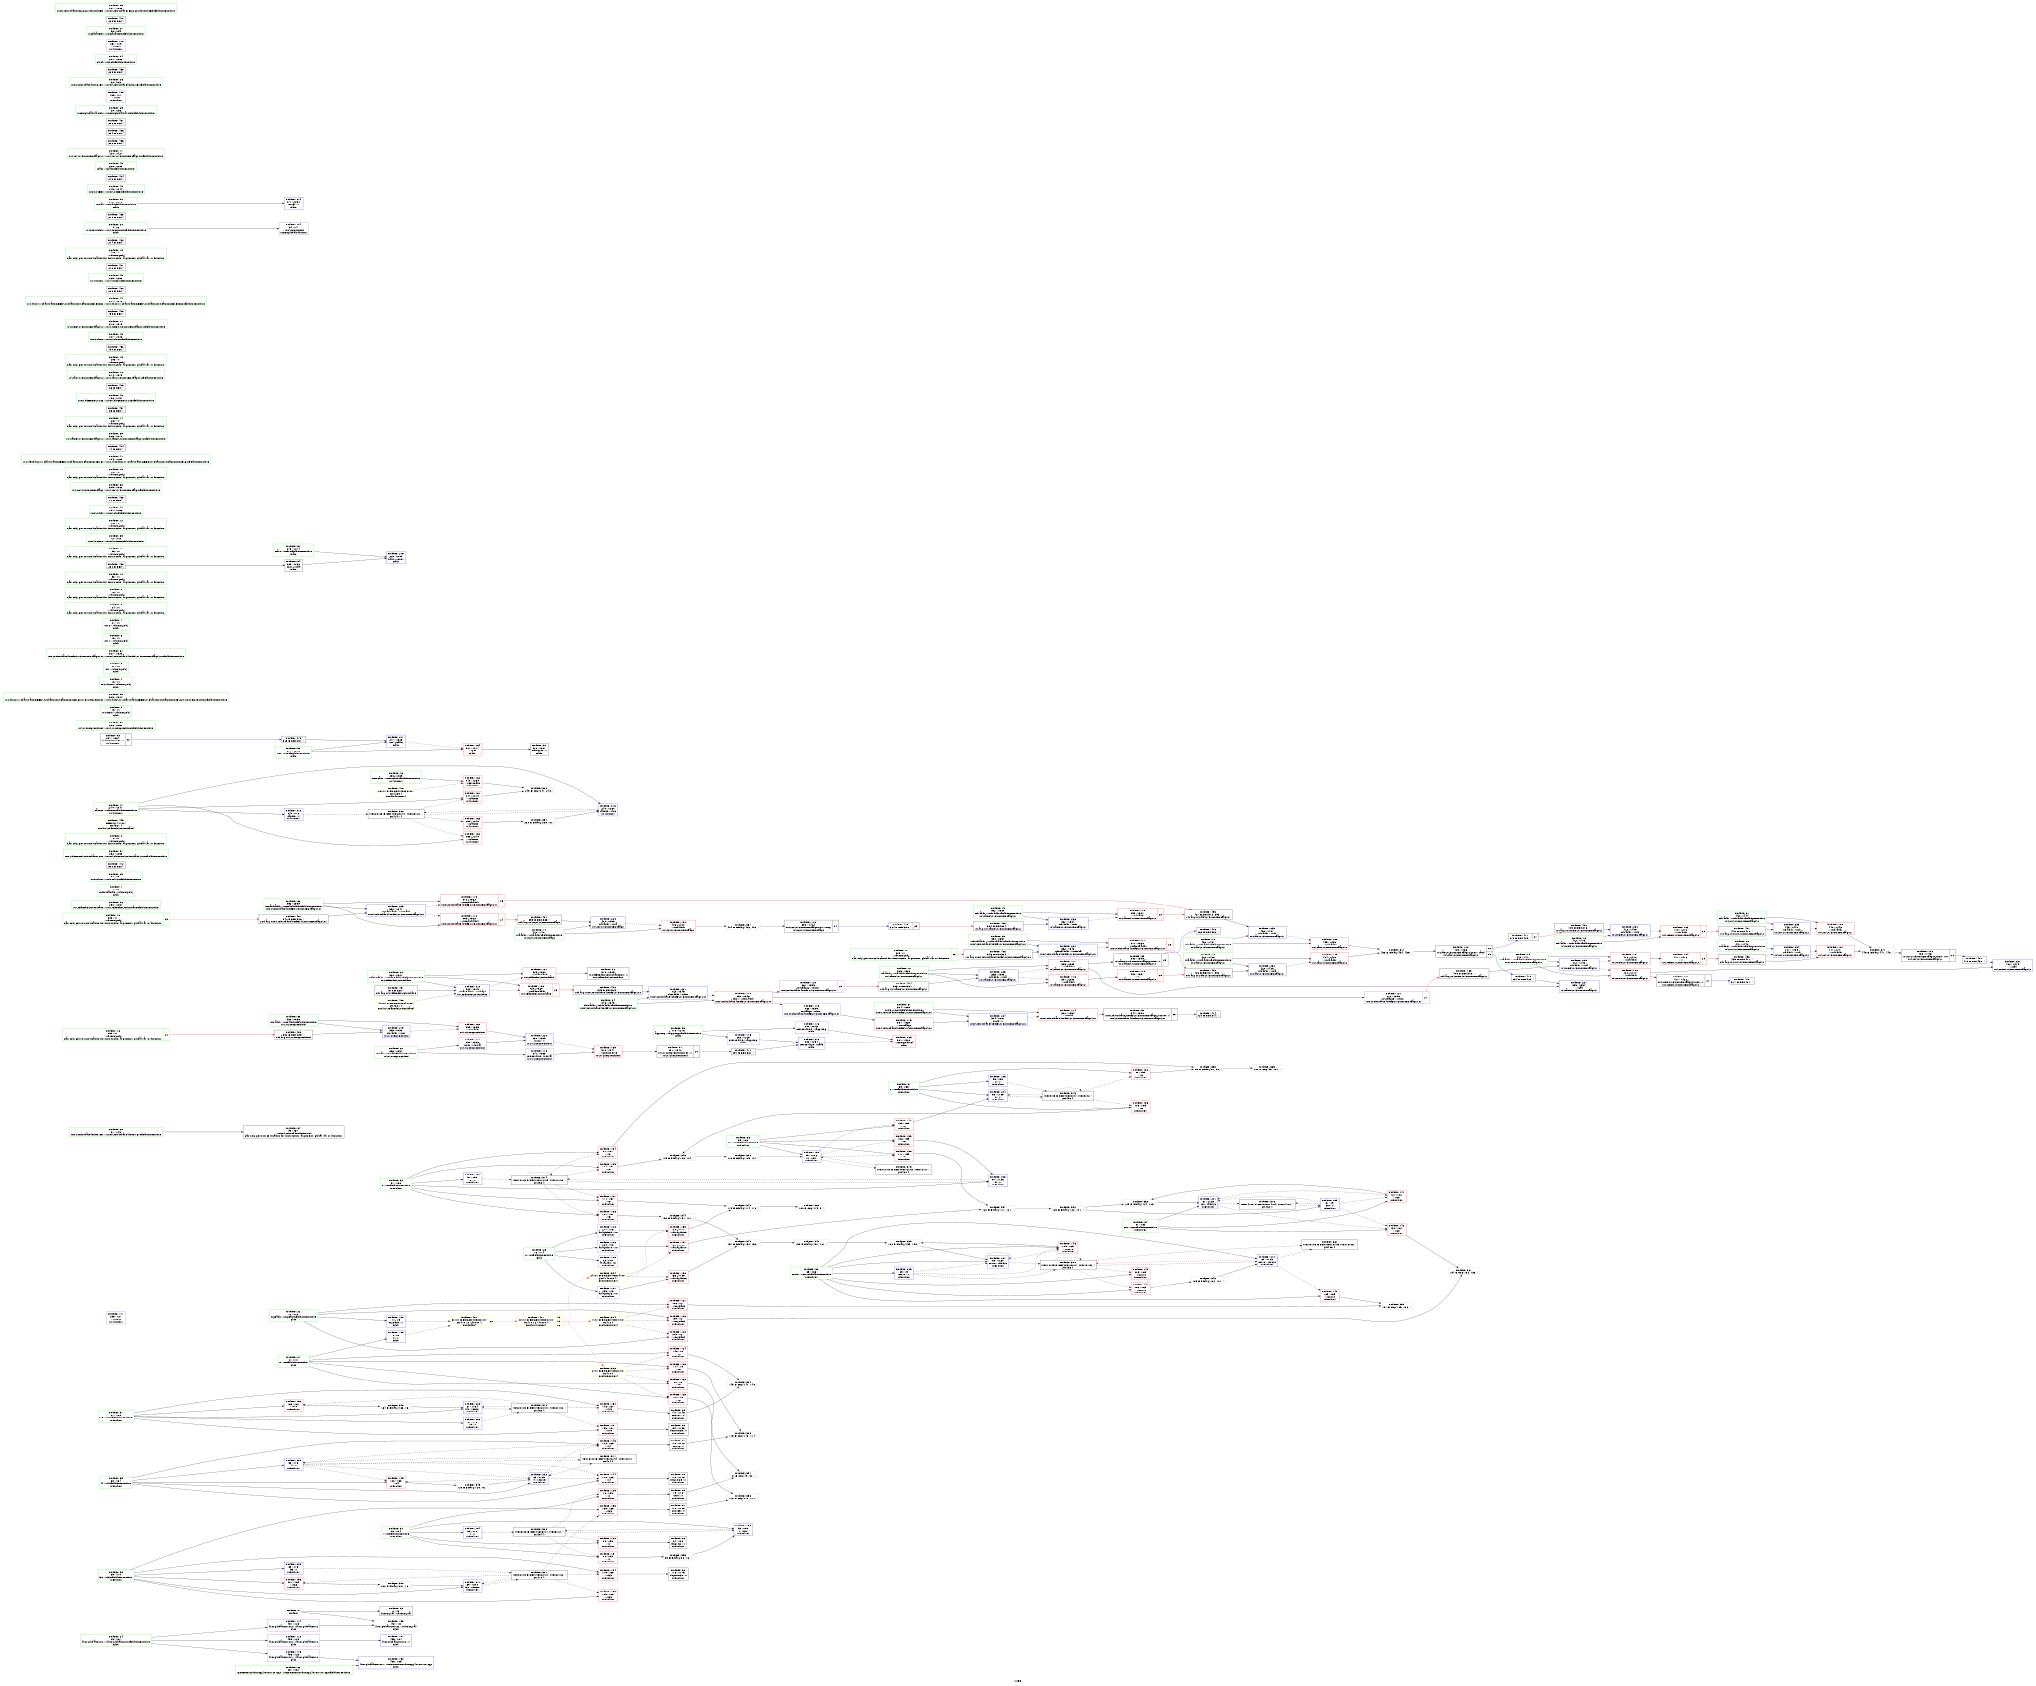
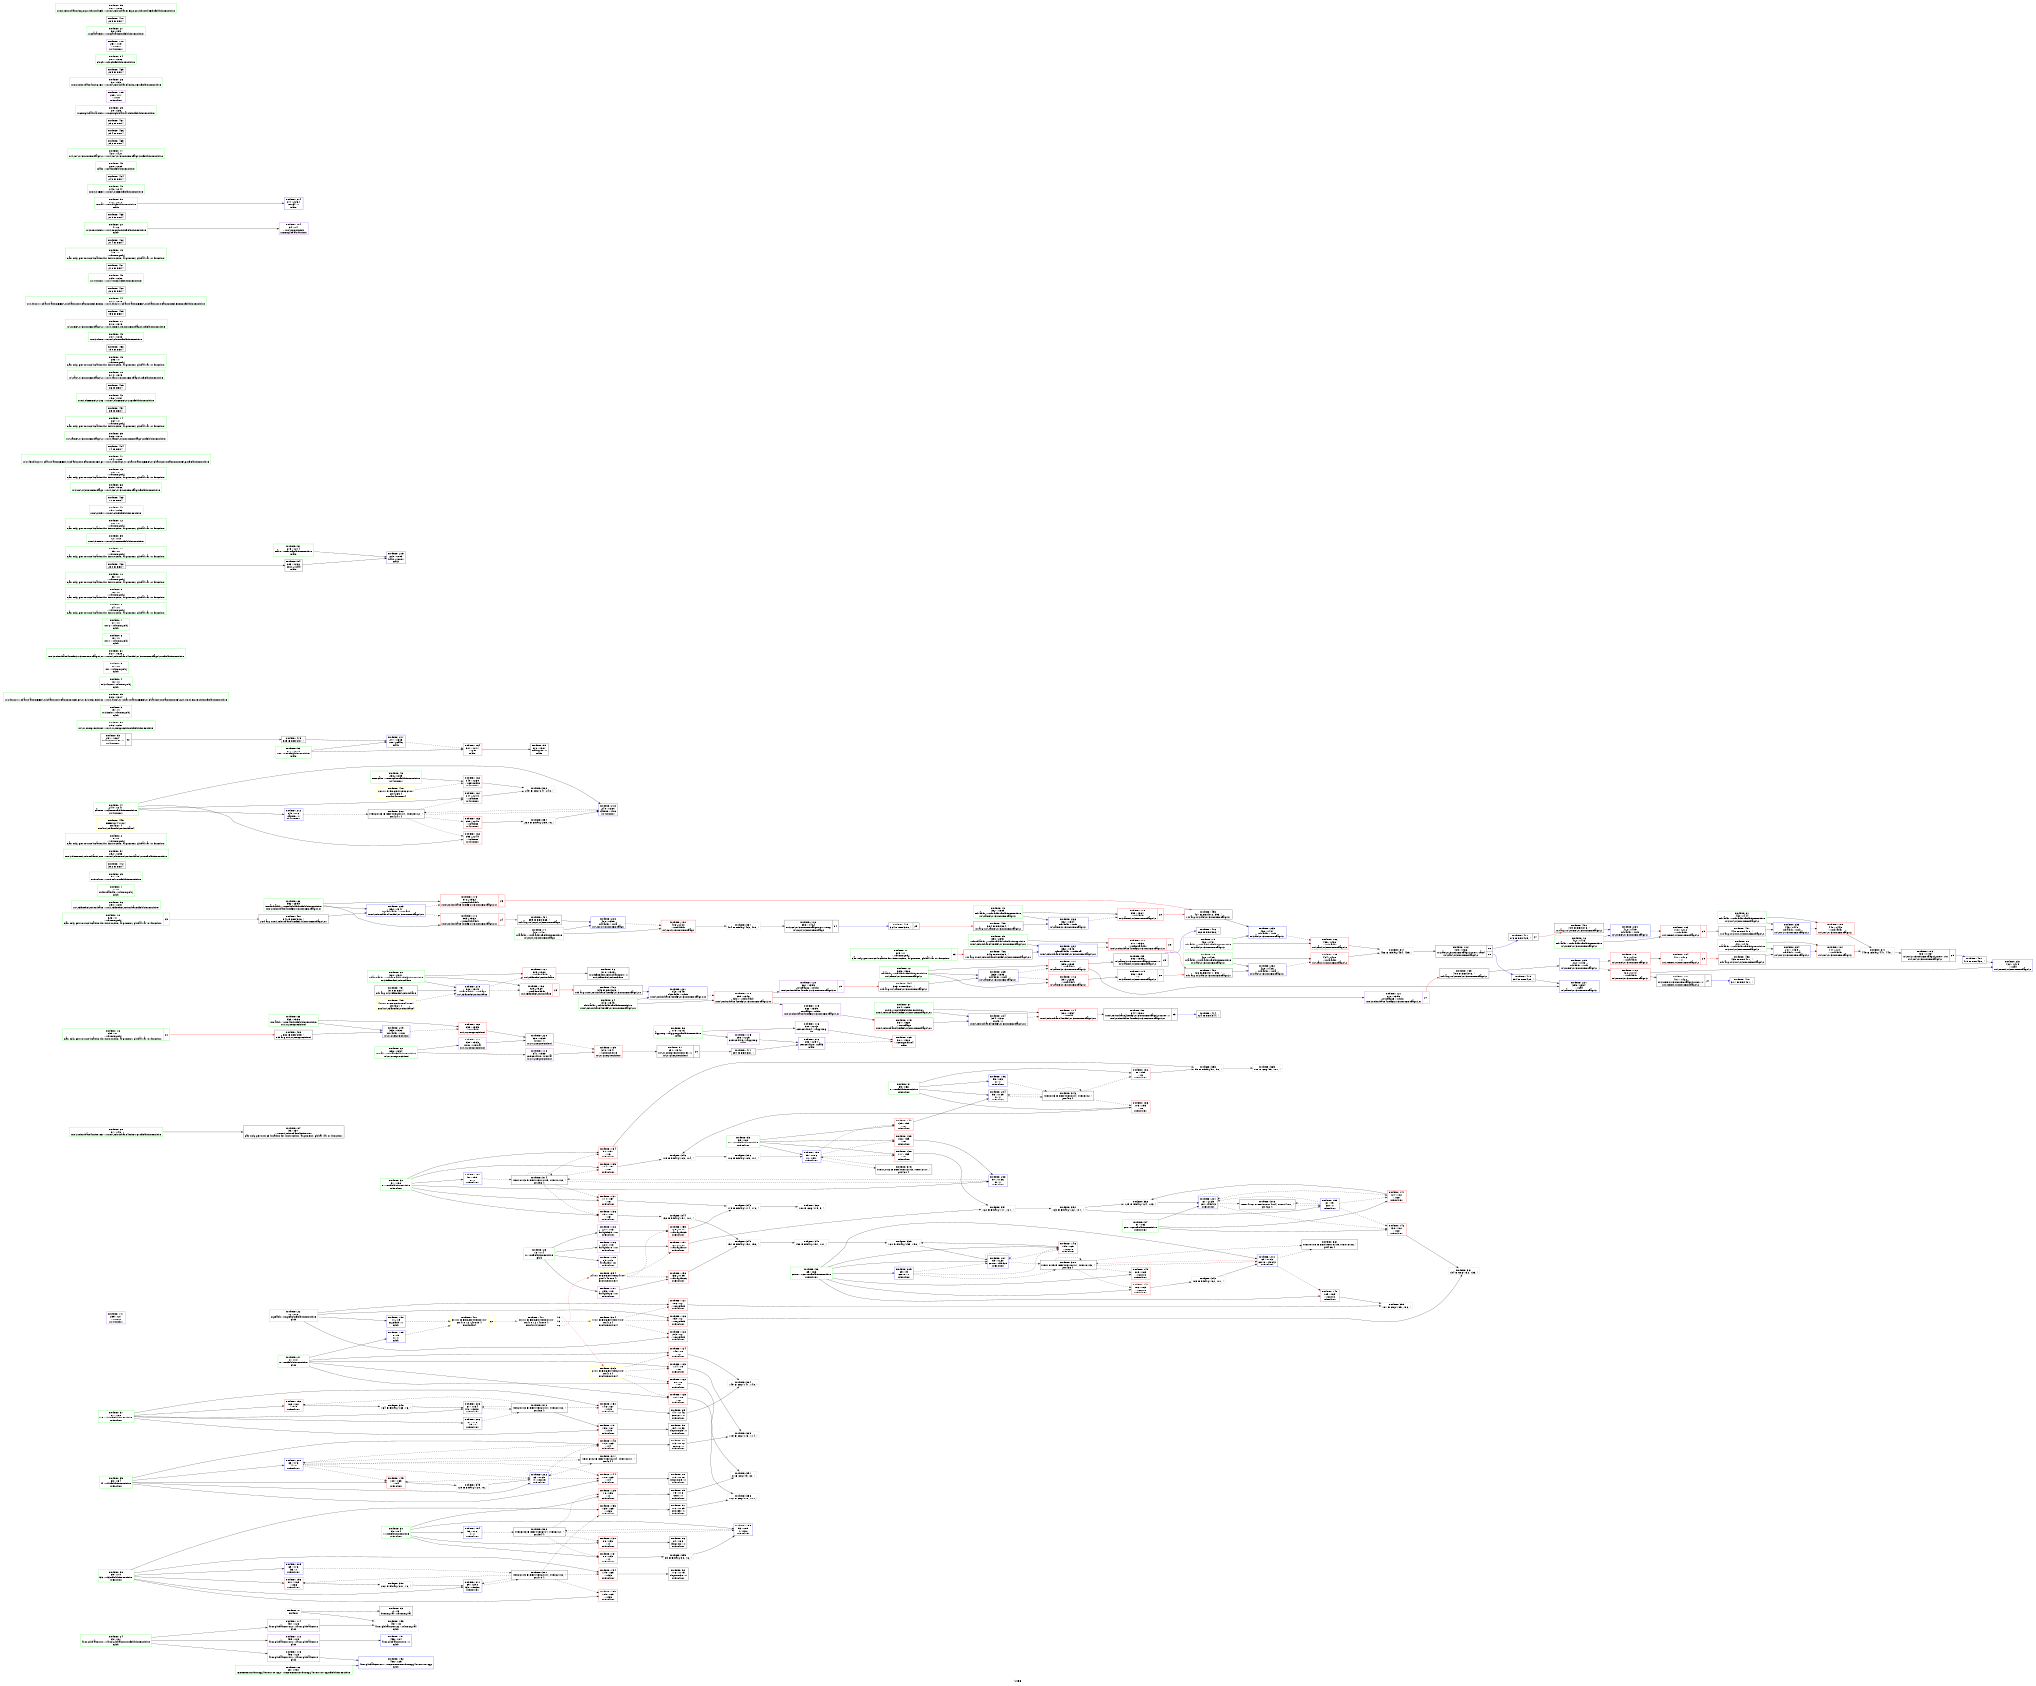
(1523, 958) -> none
(1791, 961) -> (1792, 942)
(812, 1032) -> (812, 1032)
(576, 1419) -> (576, 1419)
